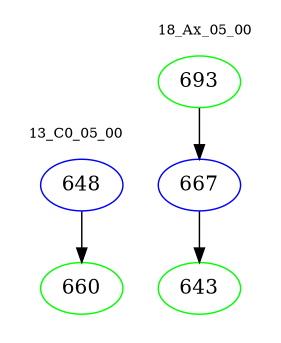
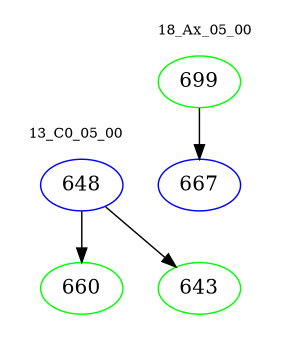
(199, 82) -> (199, 82)
(199, 230) -> (125, 223)
